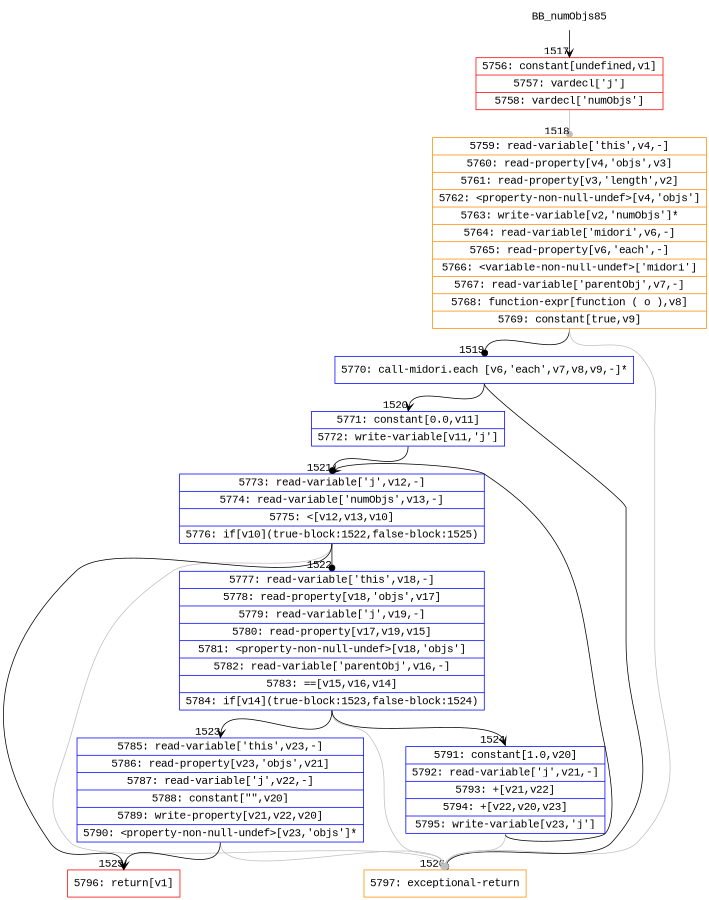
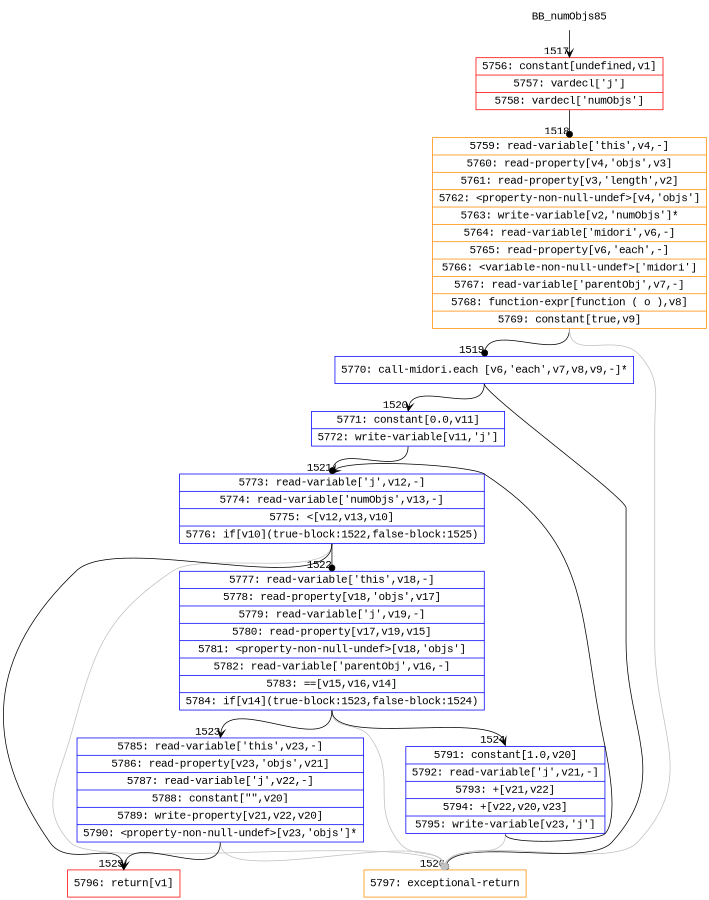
(569, 121) -> (569, 121)
